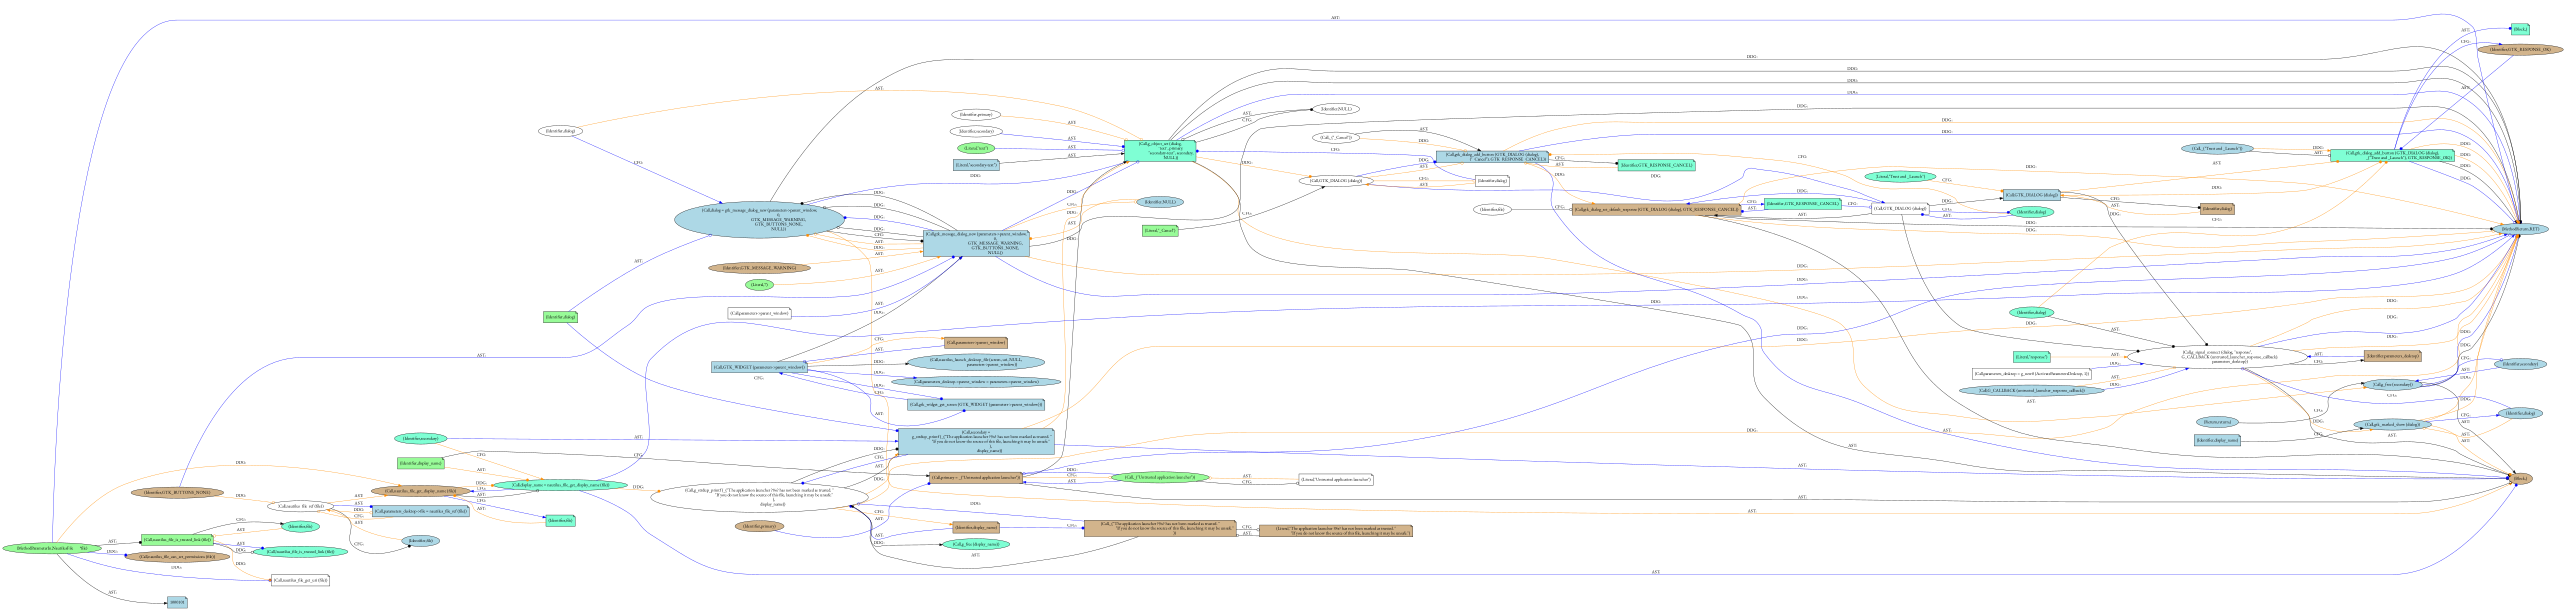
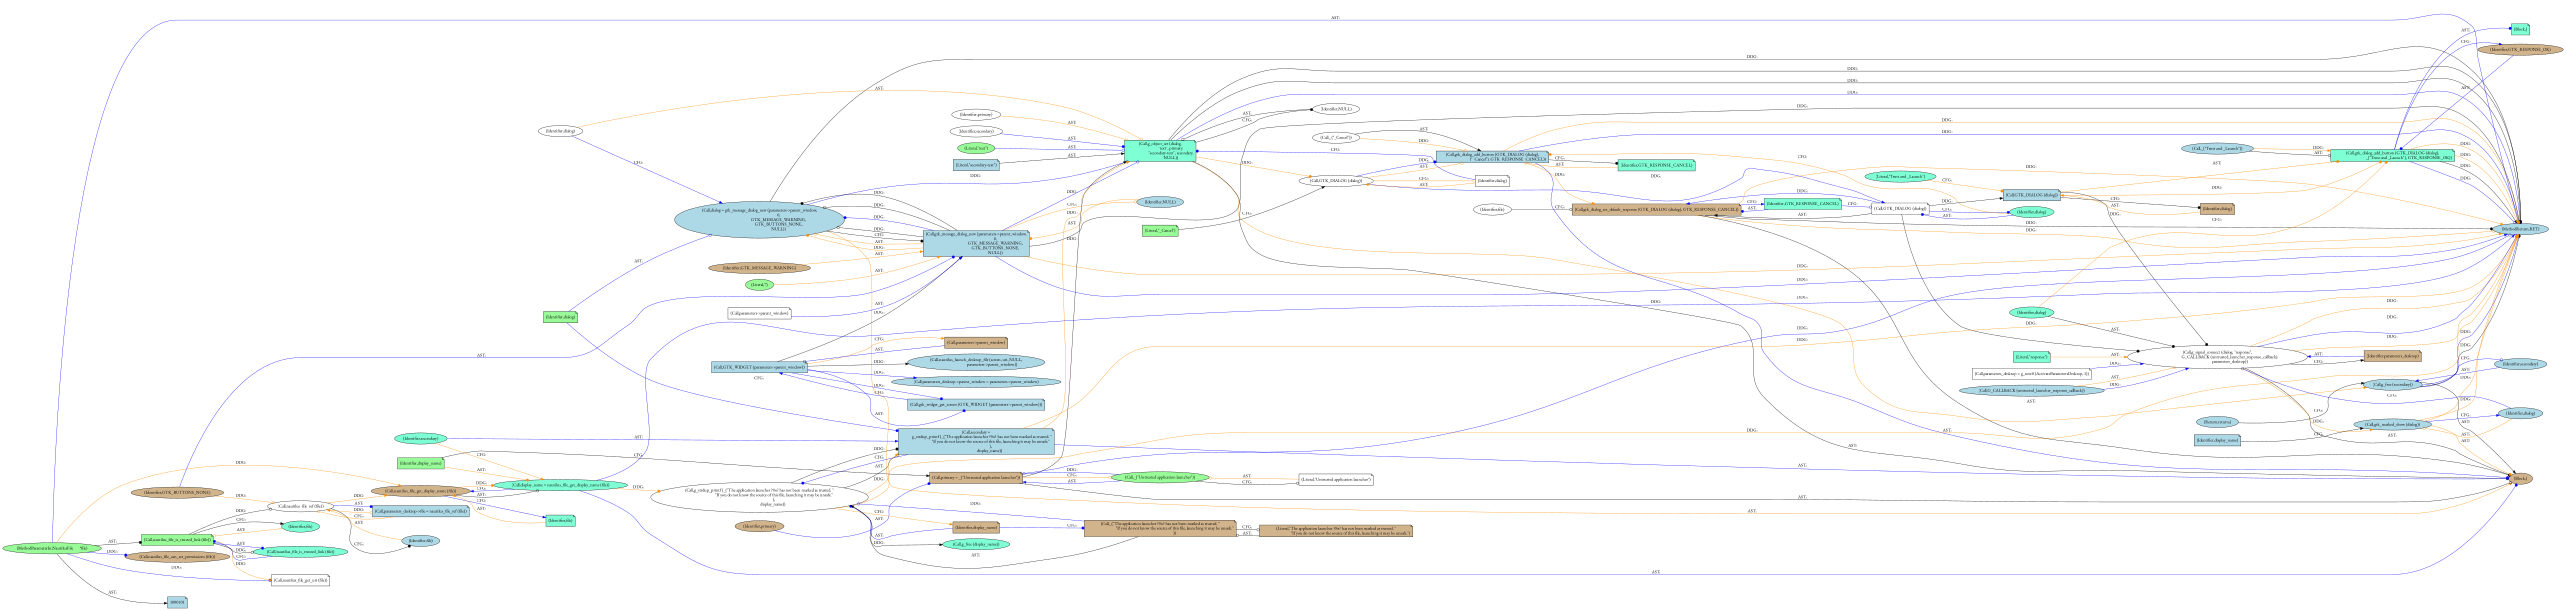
(360, 496) -> (360, 496)
none -> (228, 518)
none -> (240, 560)
